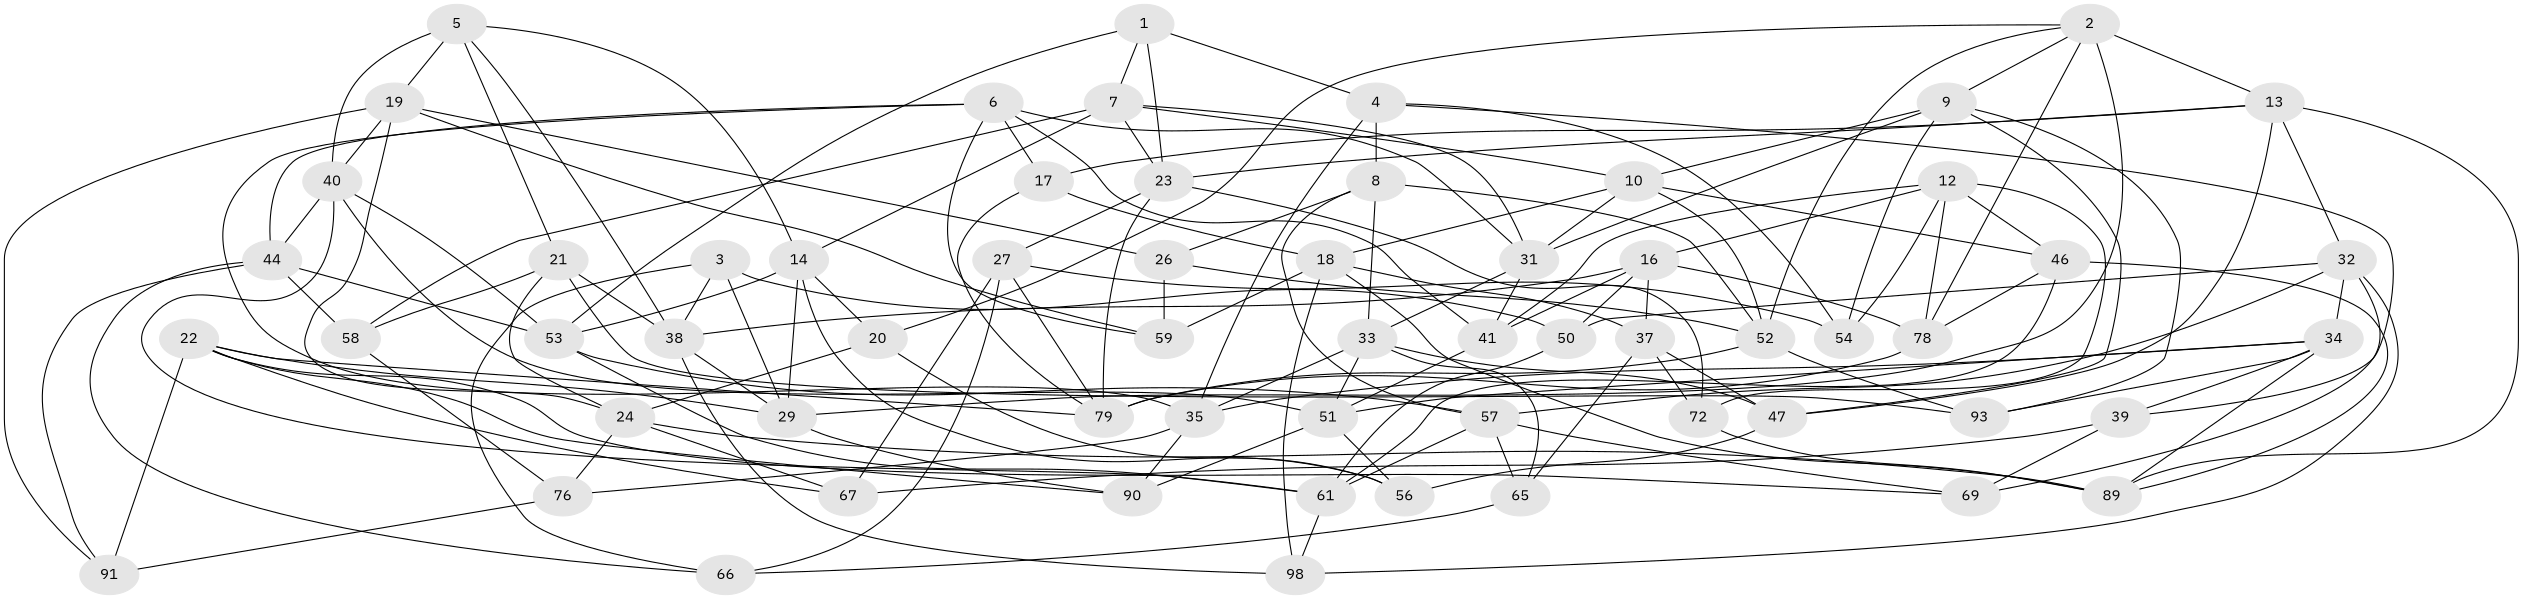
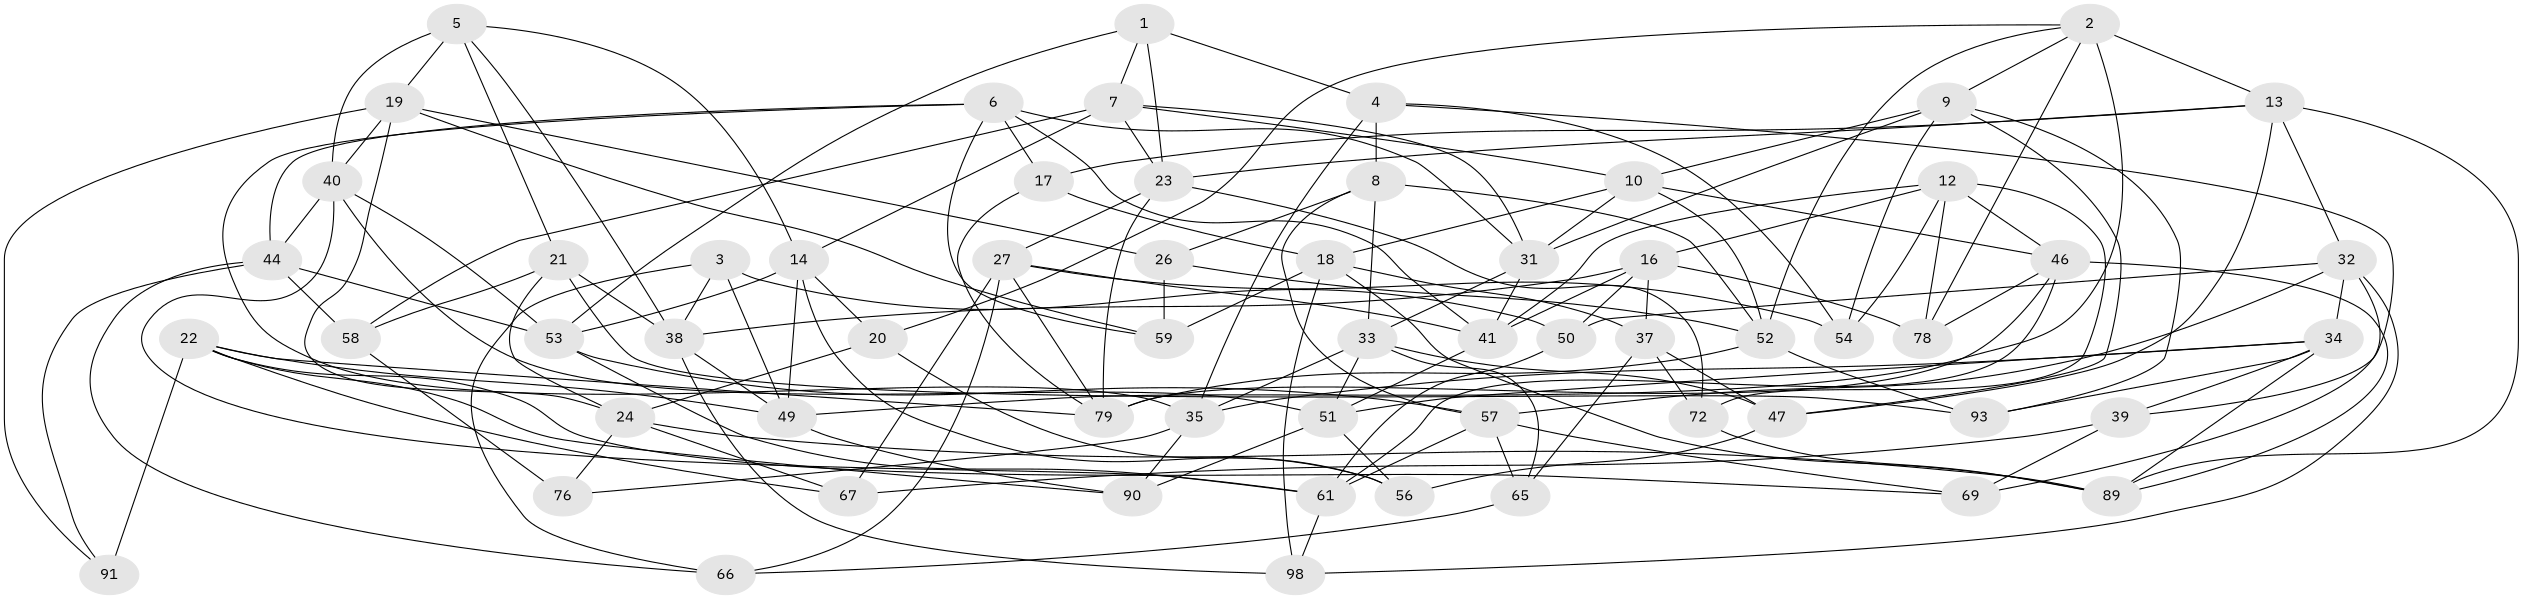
none -> (1268, 298)
(1515, 383) -> (1606, 393)
(787, 418) -> (787, 418)
(336, 536) -> none
